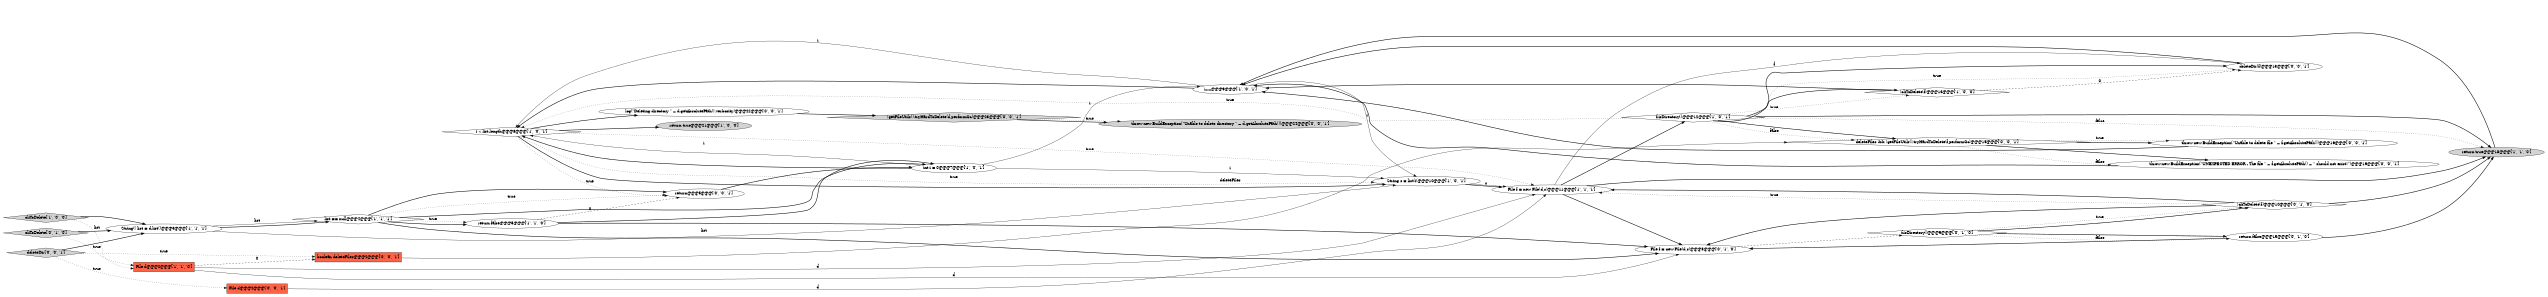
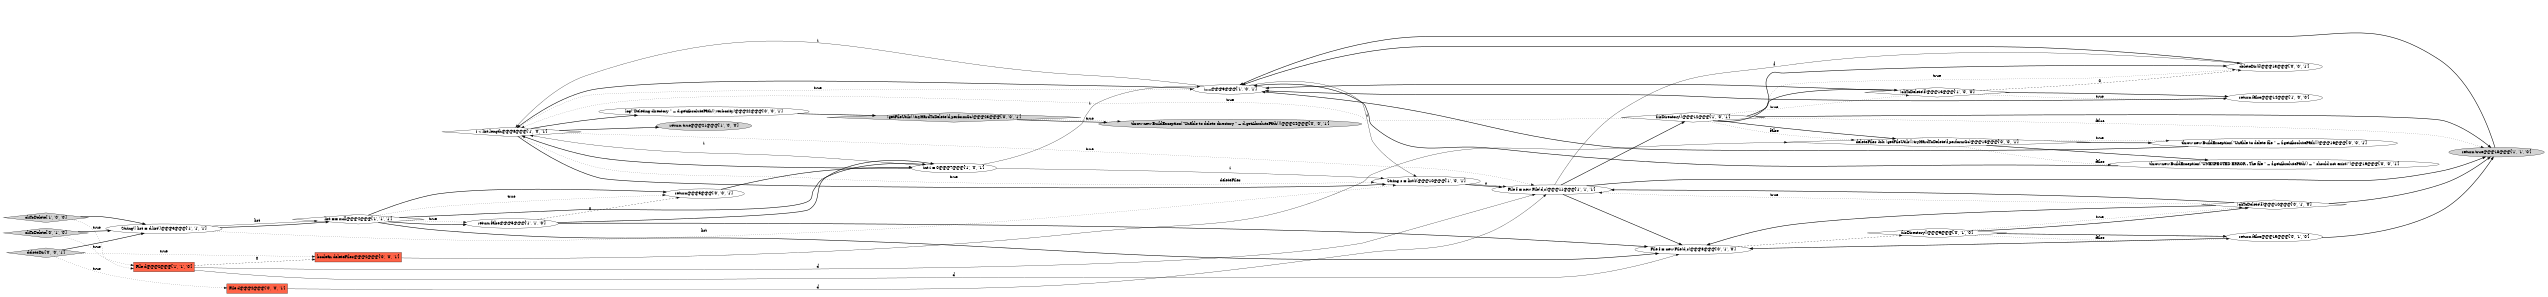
none -> (2274, 98)
(584, 183) -> (850, 90)
(97, 228) -> (97, 228)
(804, 233) -> (804, 233)
